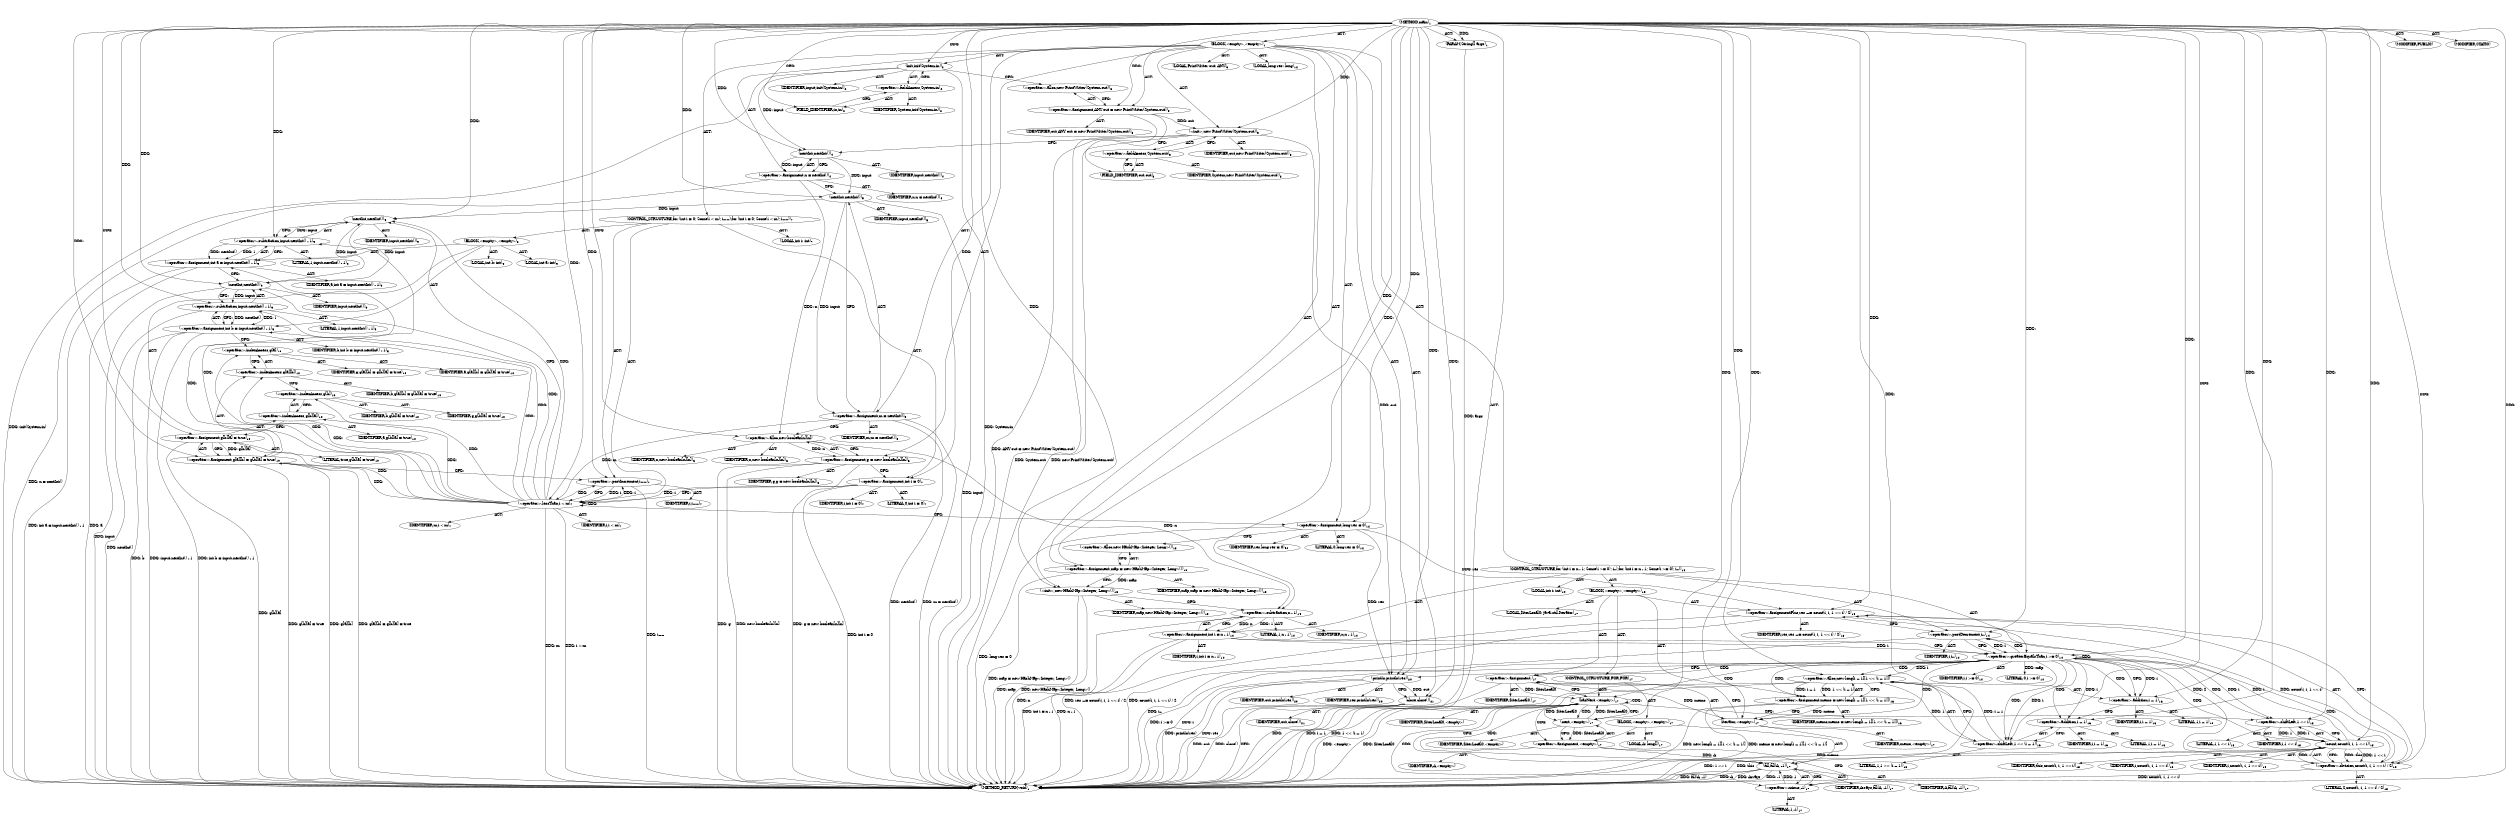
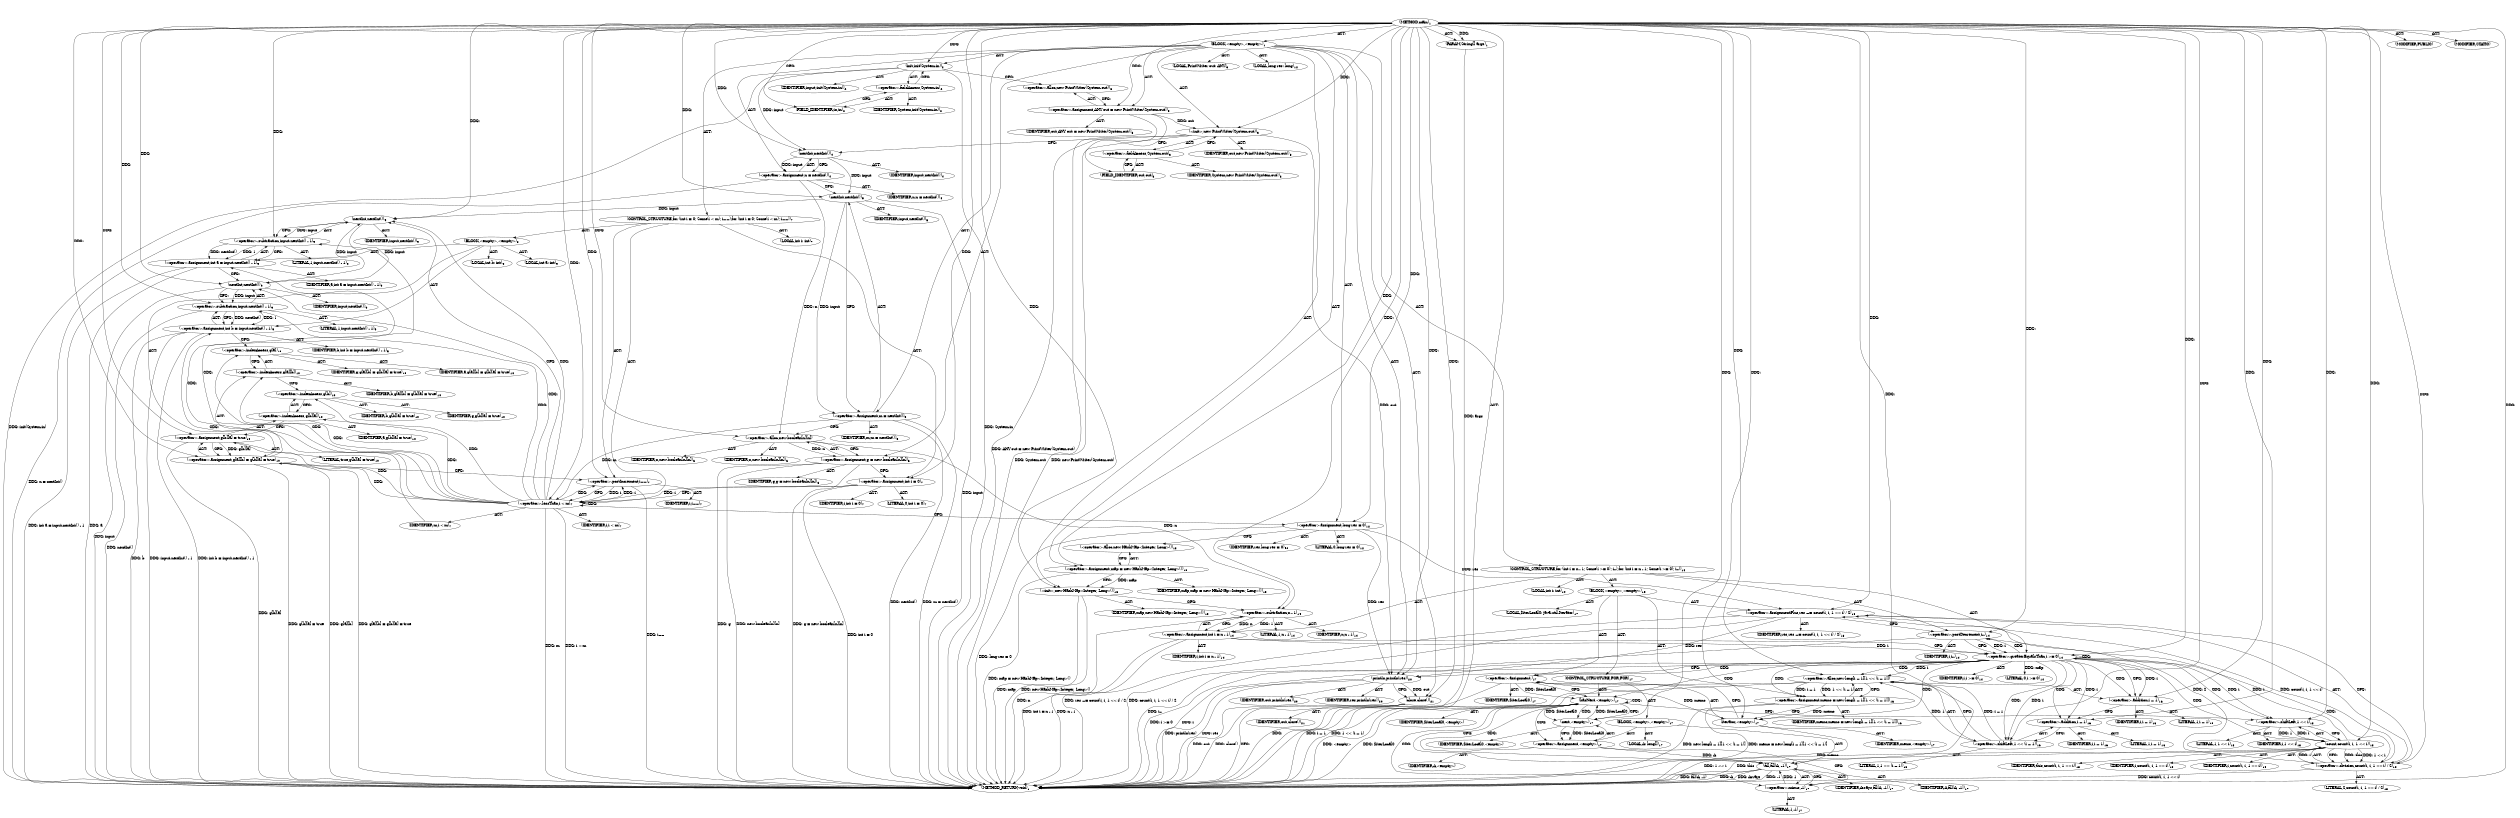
(470, 357) -> (280, 436)
none -> (1632, 653)
